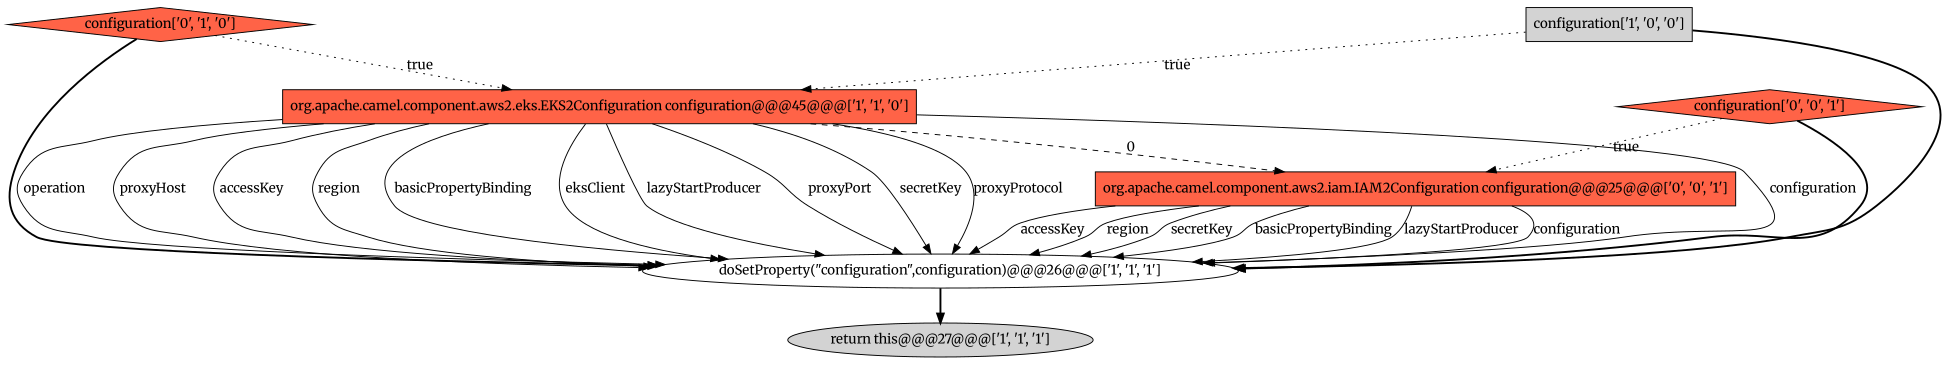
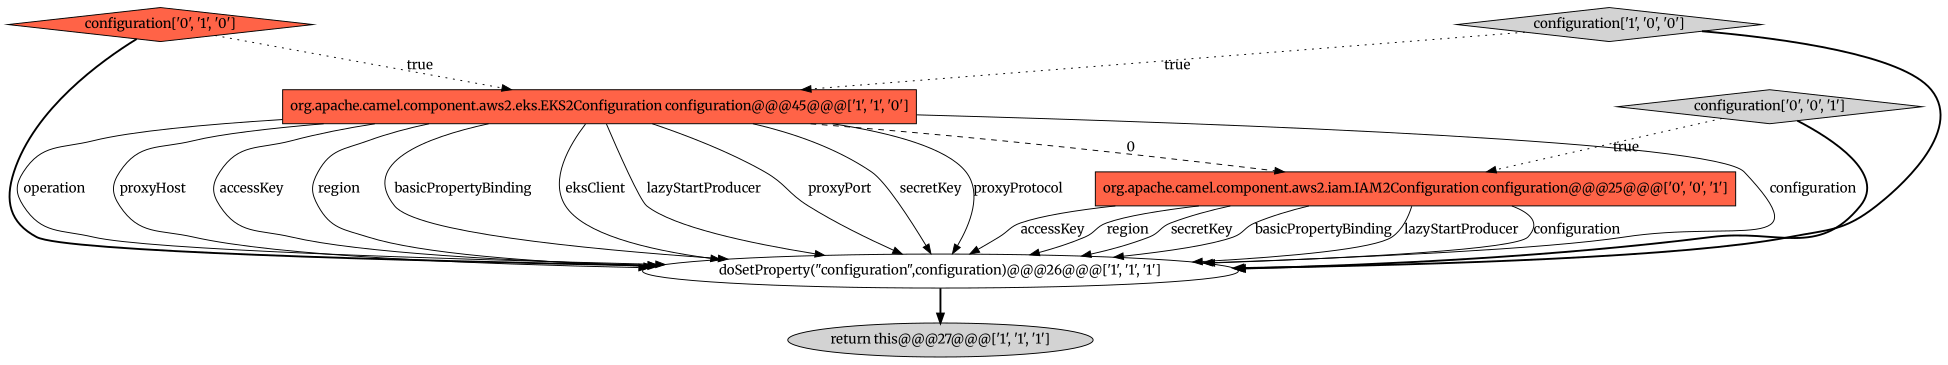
(1609, 25) -> (1609, 25)
(1770, 107) -> (1770, 107)
